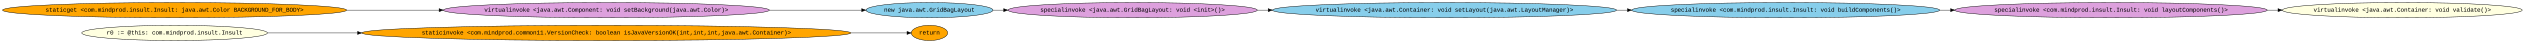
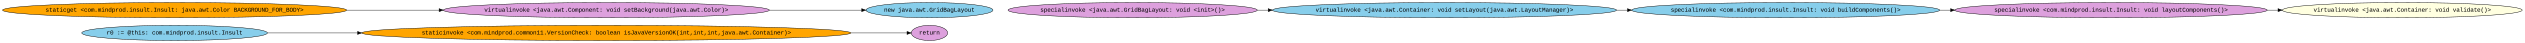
(998, 10) -> none
(175, 33) -> (175, 33)
(929, 33) -> (929, 33)
